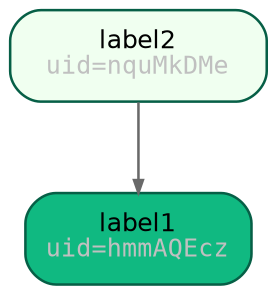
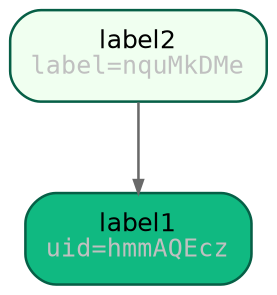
(138, 66) -> (138, 66)
